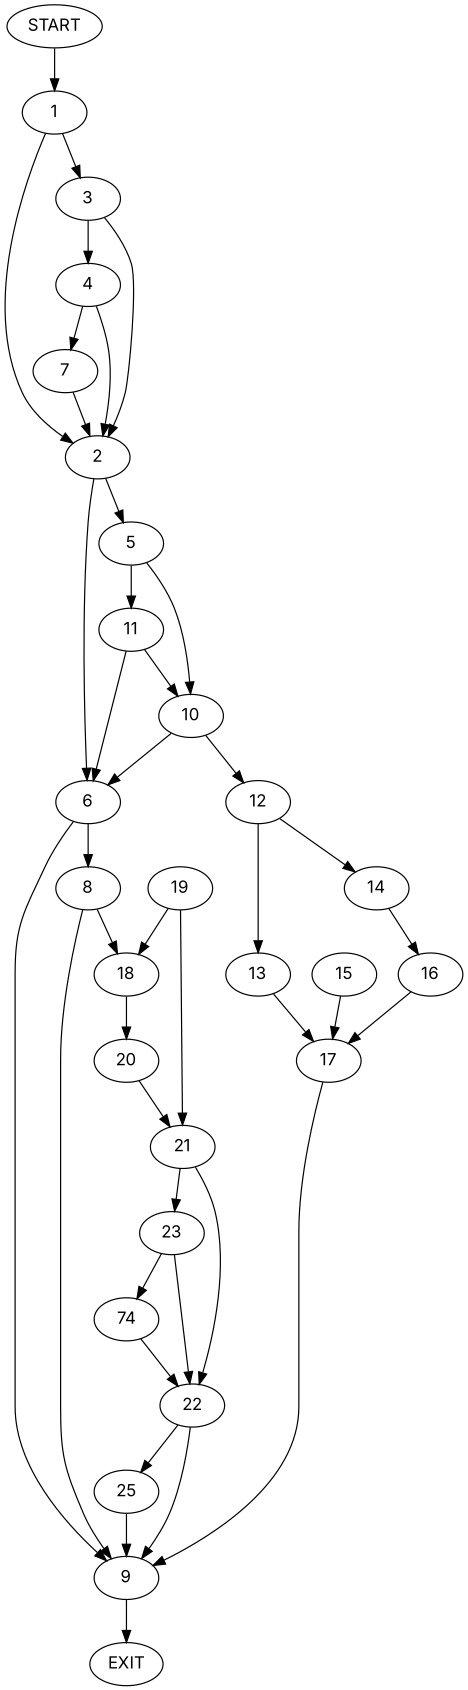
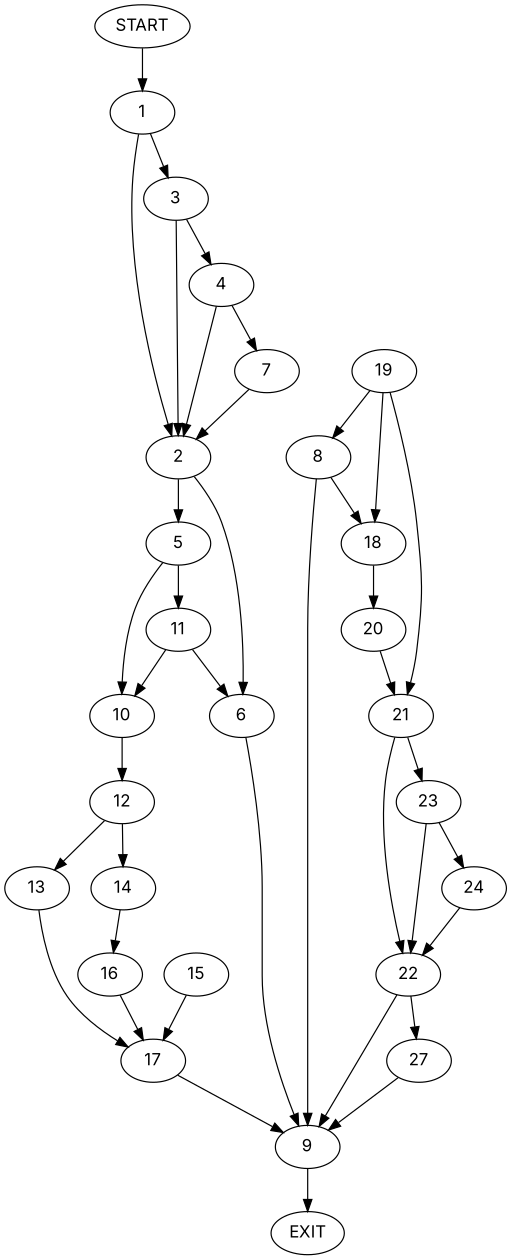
(144, 755) -> none
(88, 839) -> (355, 410)
(126, 1319) -> (474, 888)
(126, 1492) -> (419, 1061)
